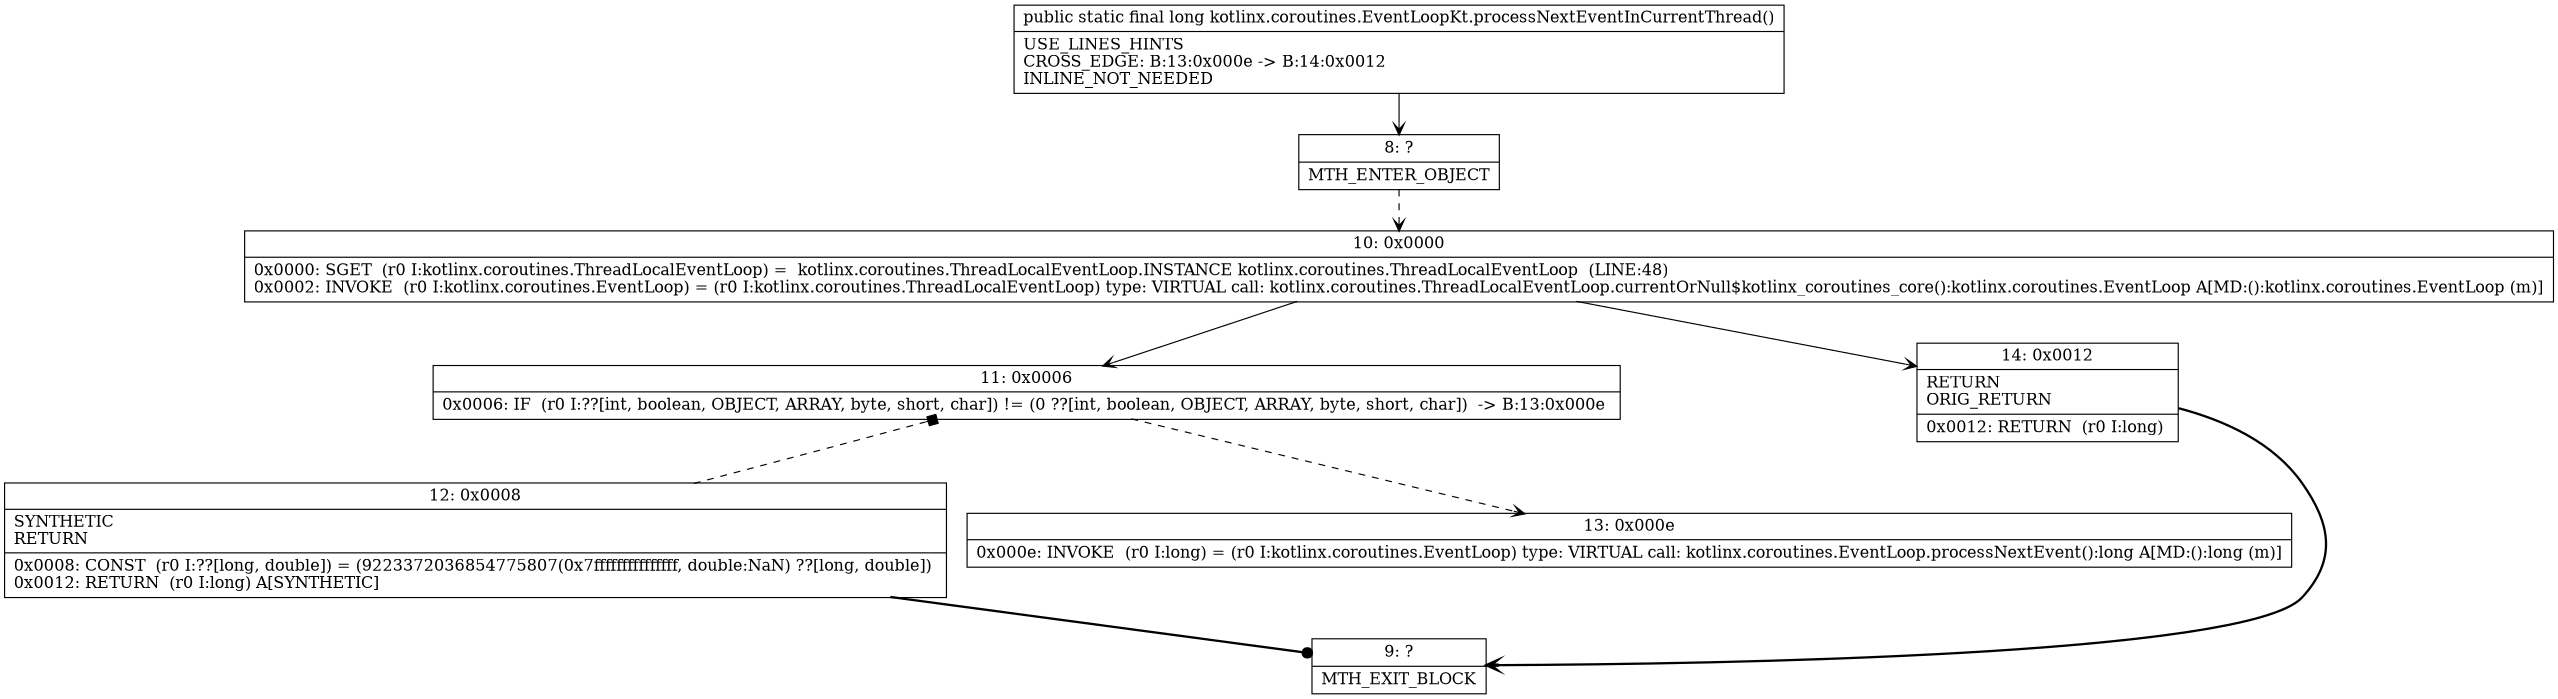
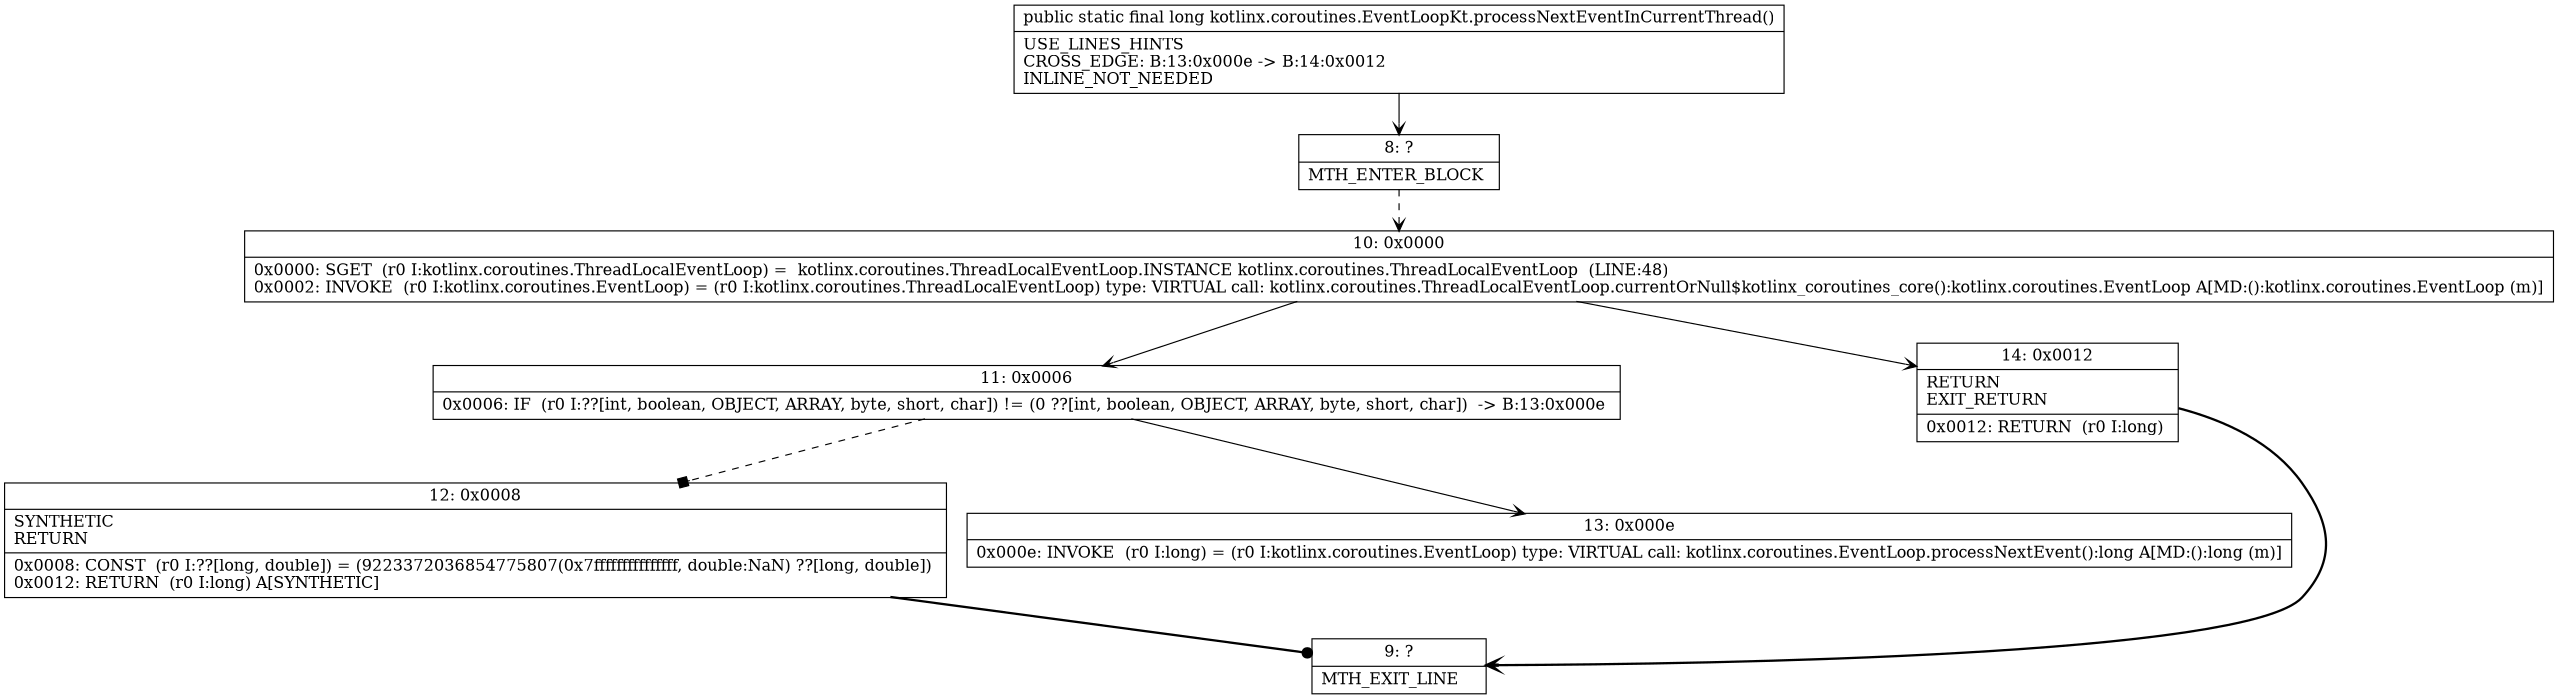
(1399, 175) -> (1396, 175)
(1989, 400) -> (1987, 400)
(810, 453) -> (807, 449)
(1323, 465) -> (1323, 465)
(1399, 679) -> (1390, 679)
